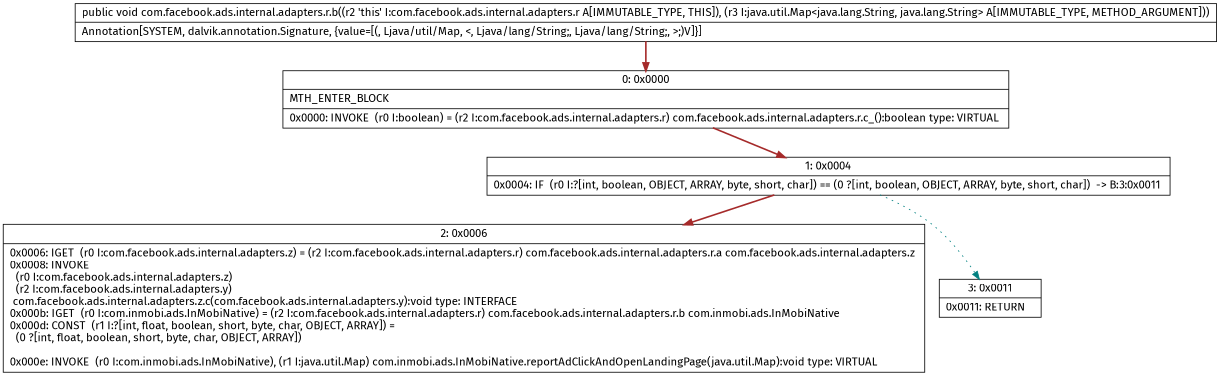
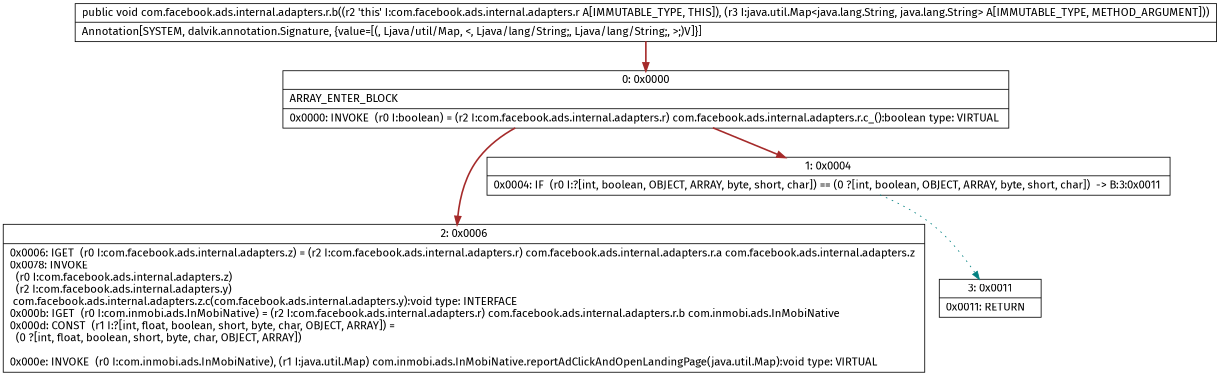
(340, 99) -> (344, 99)
(733, 209) -> (474, 164)
(53, 265) -> (52, 265)
